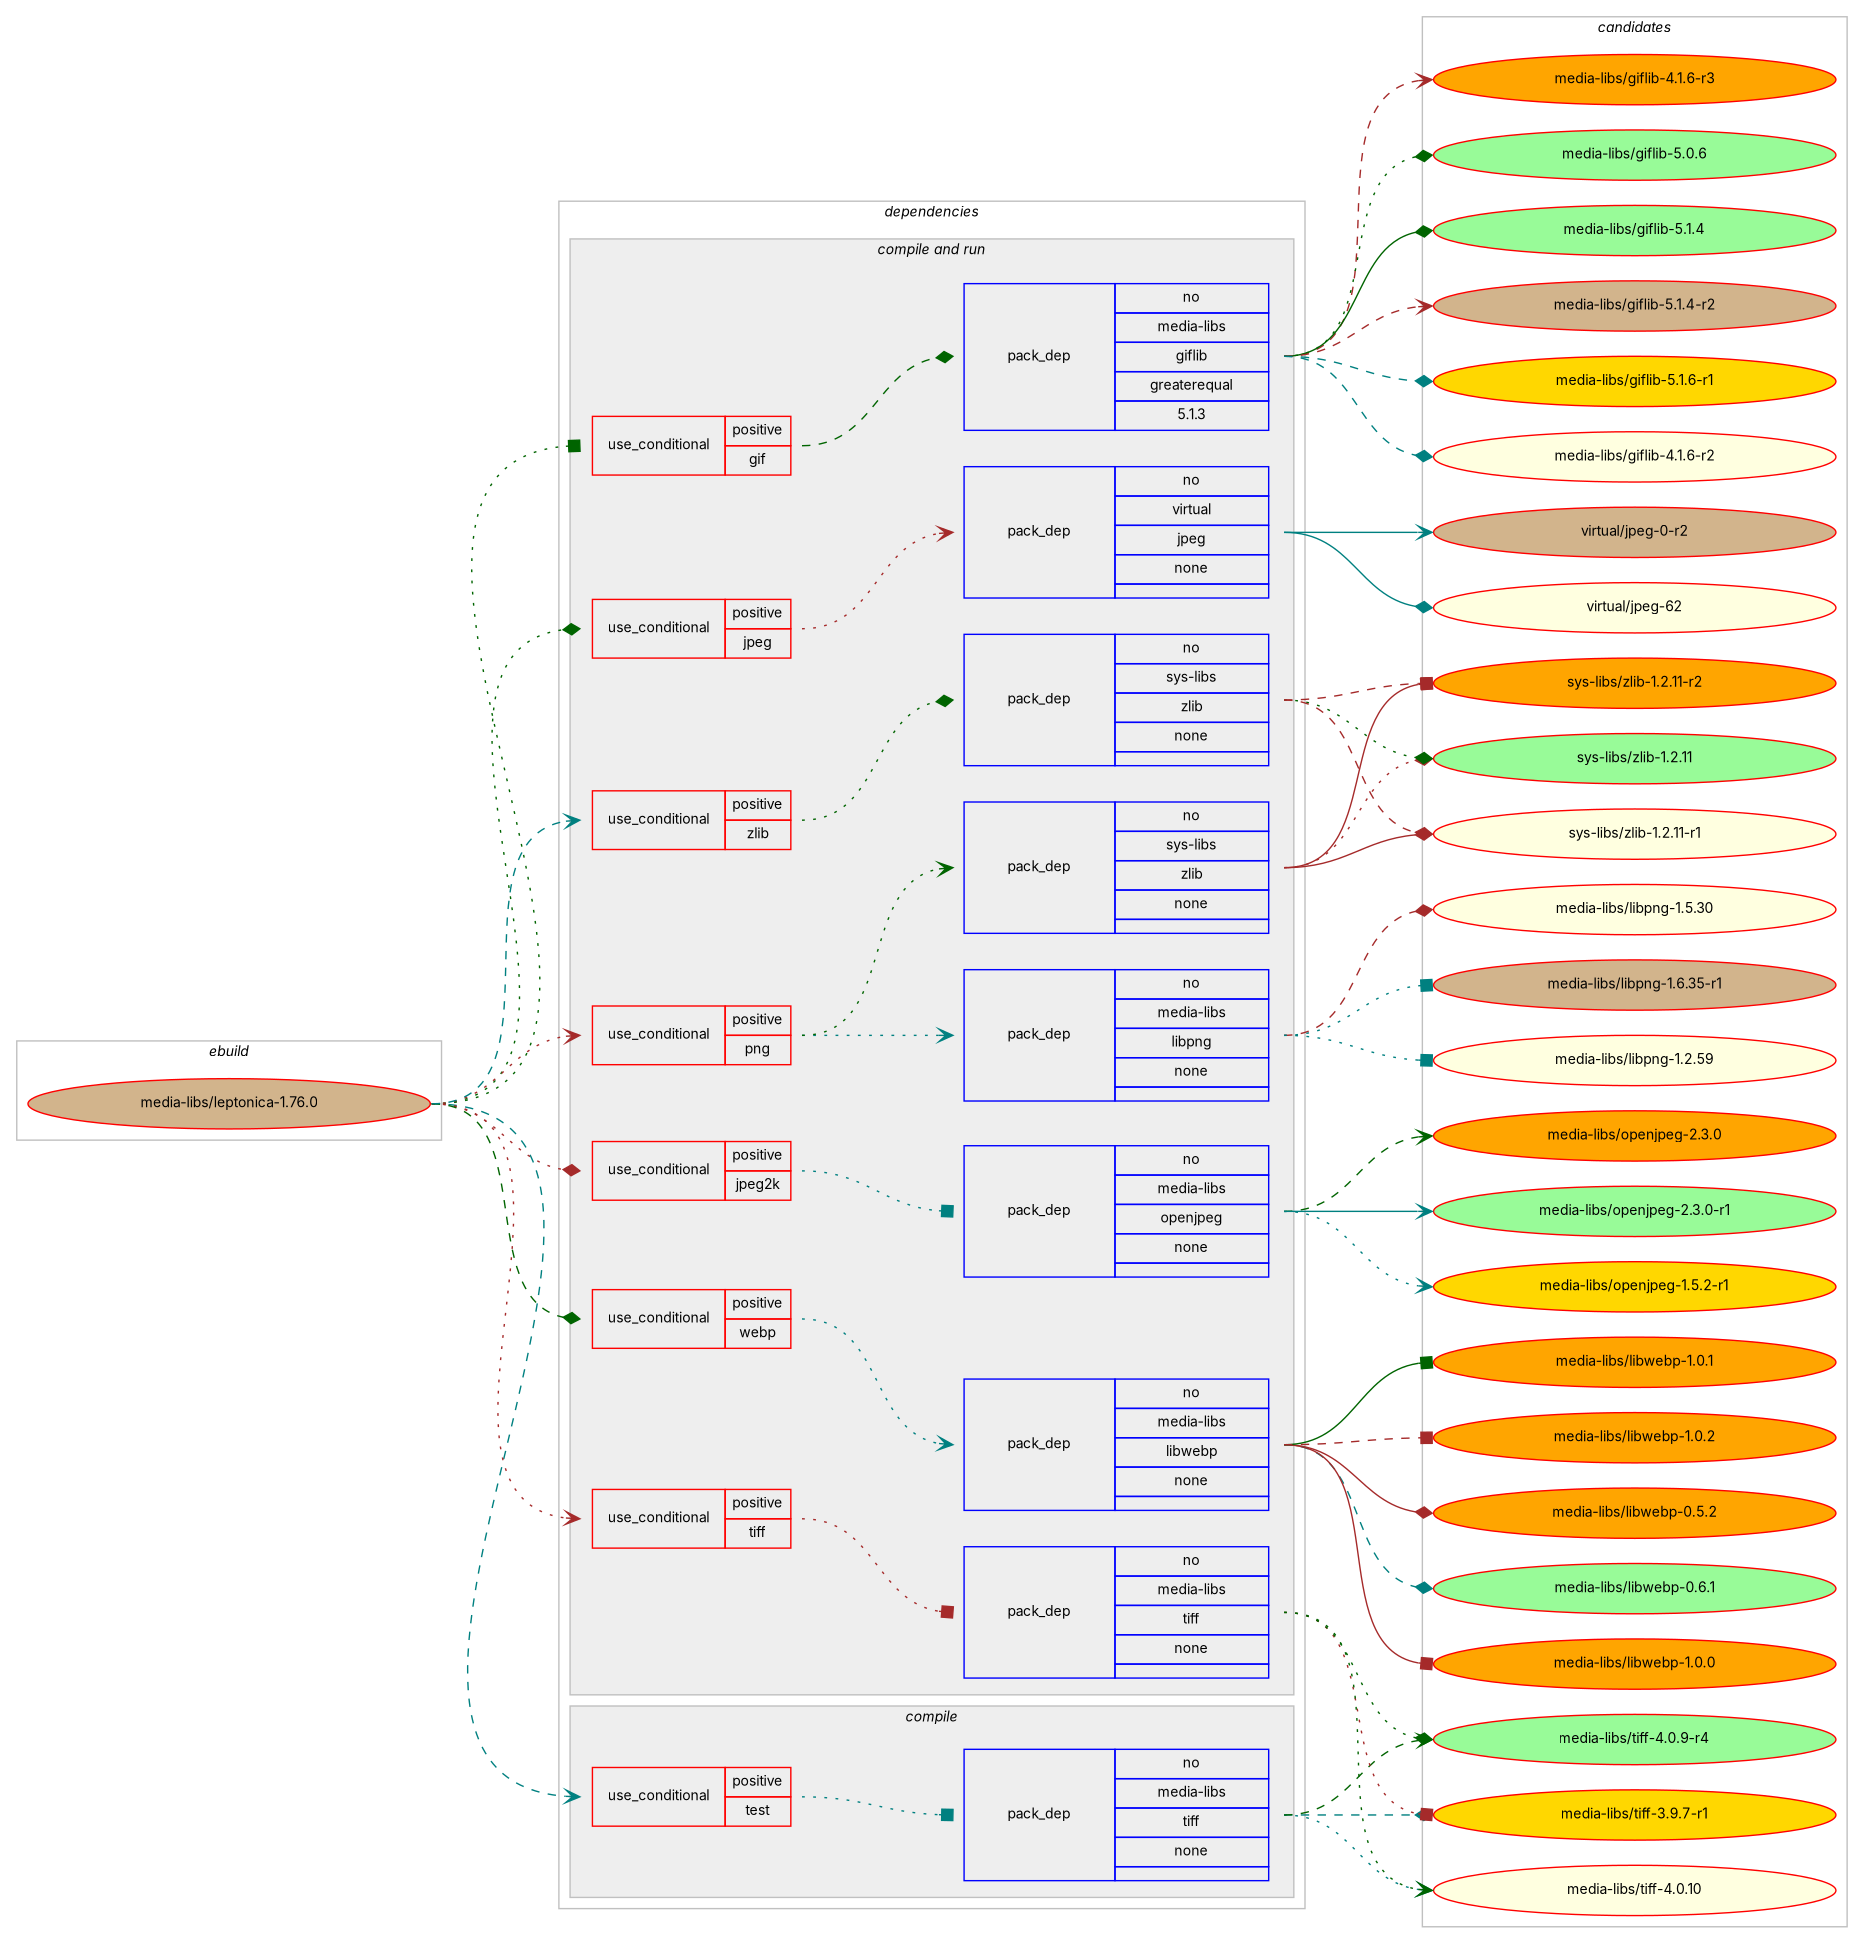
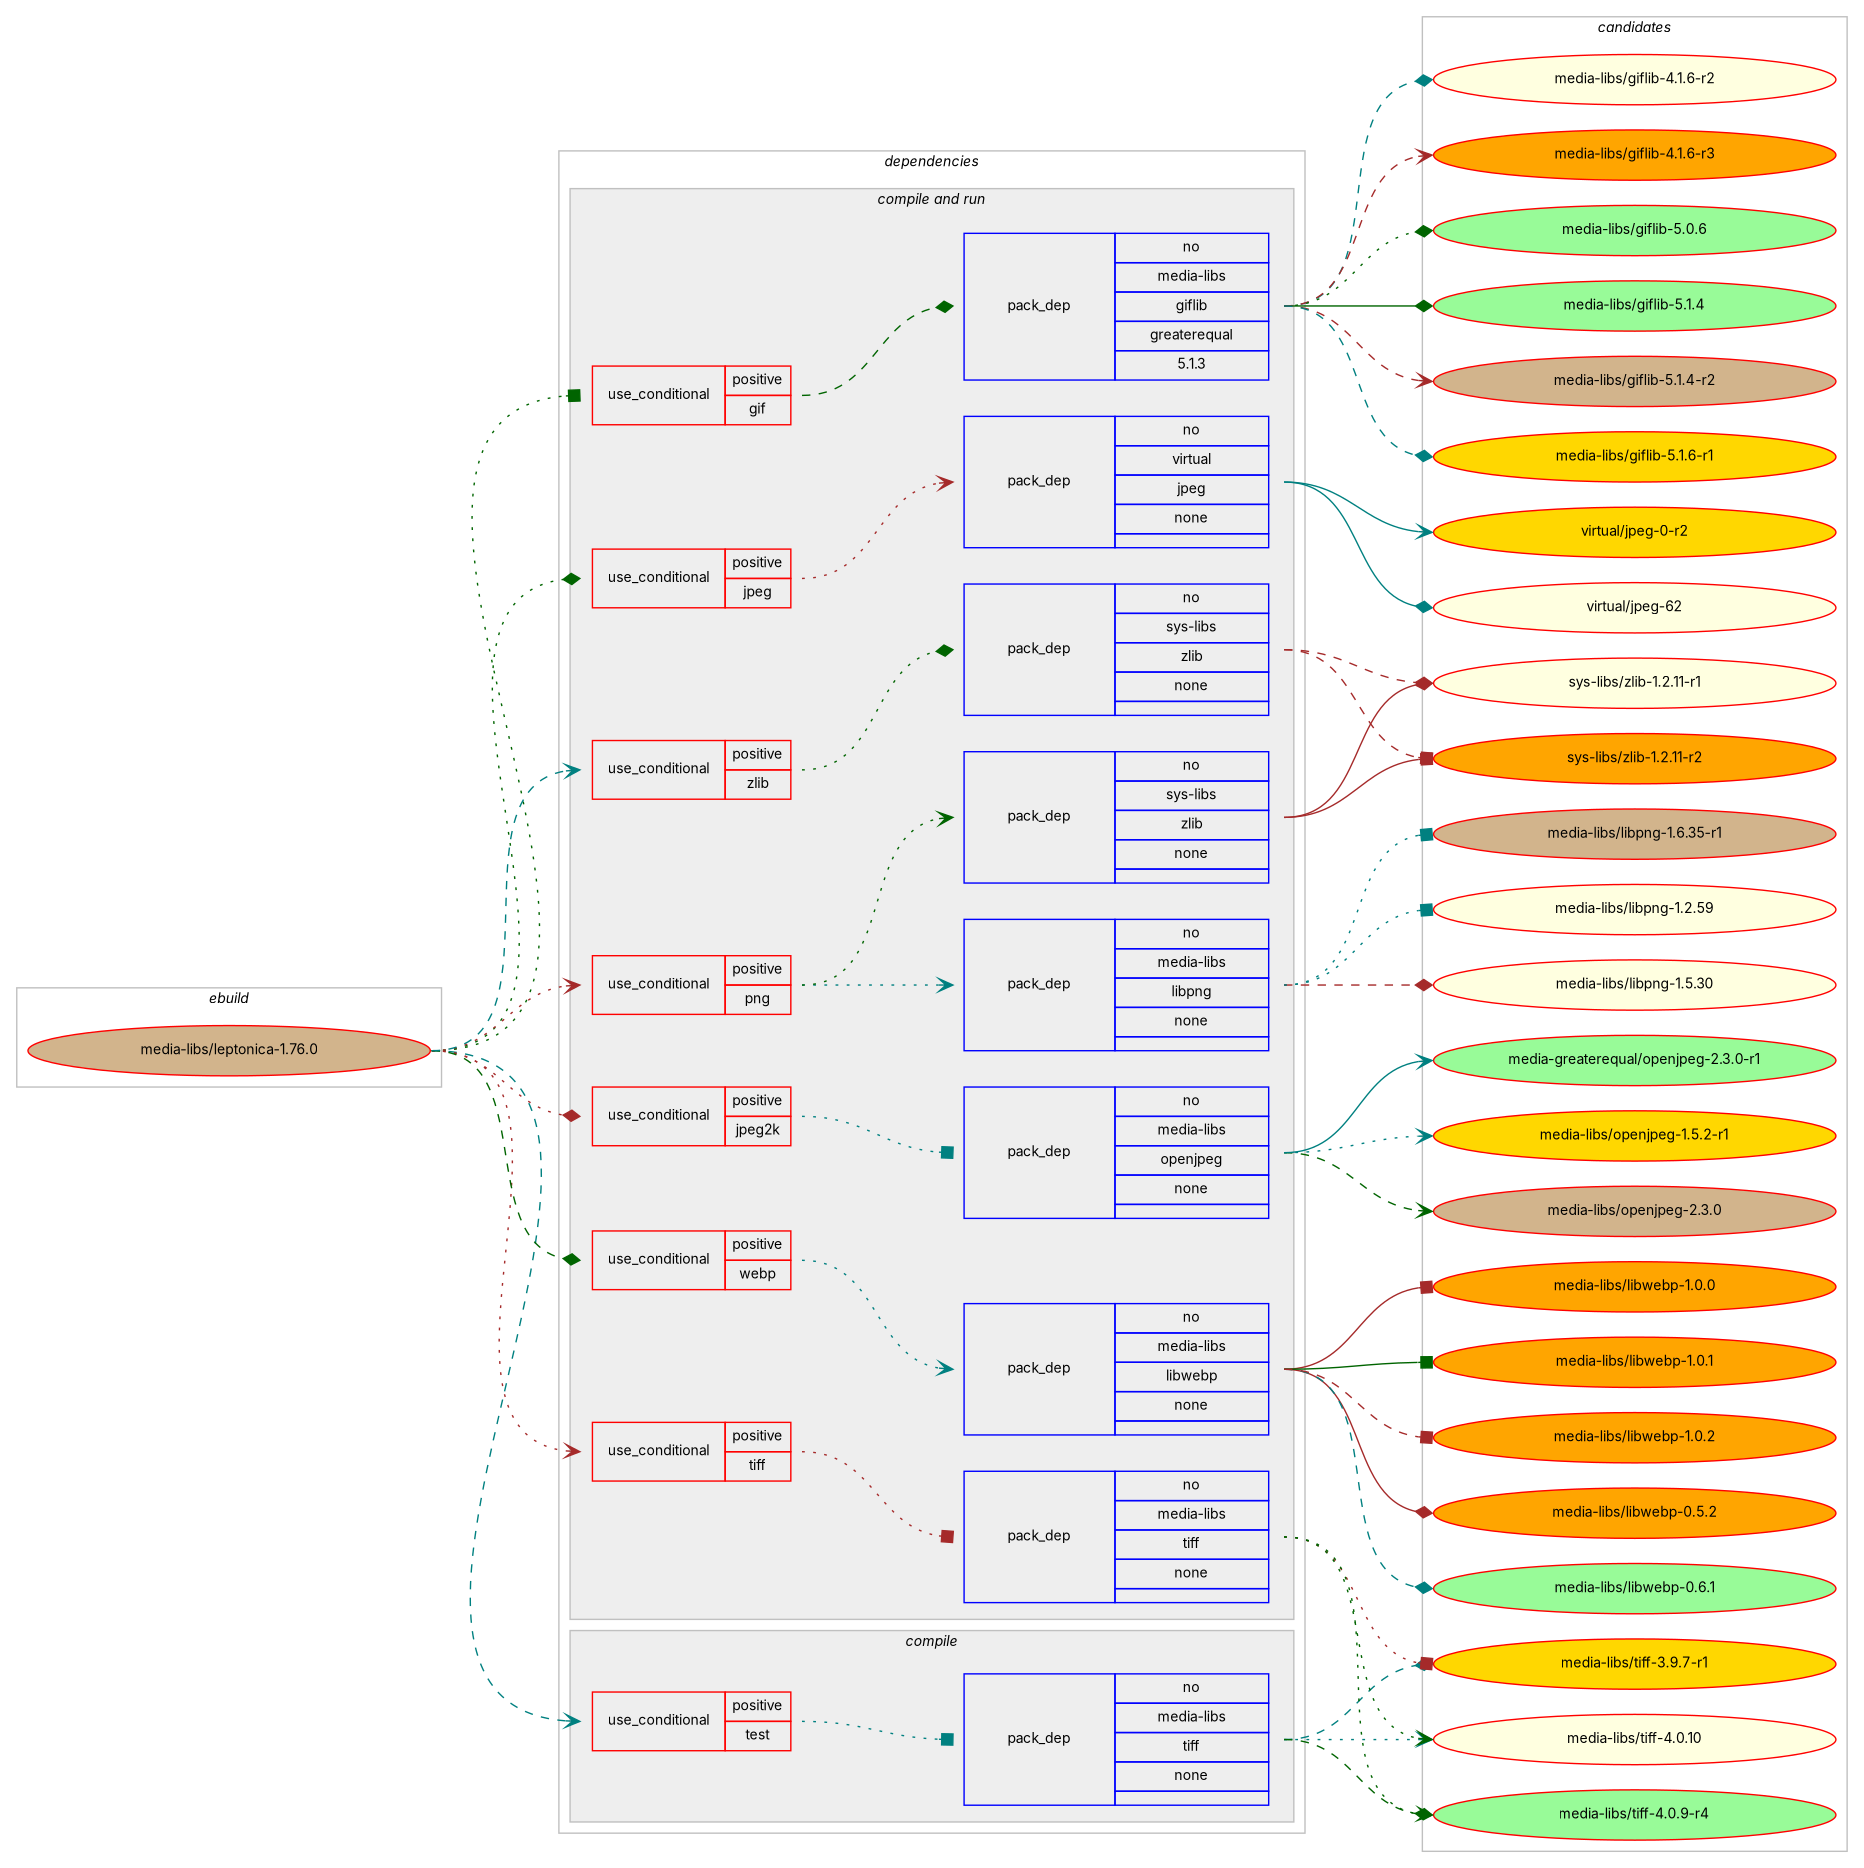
(1635, 532) -> (1635, 532)
(1635, 759) -> none
(1635, 1136) -> (1635, 1211)
(1635, 1211) -> (1635, 1060)
